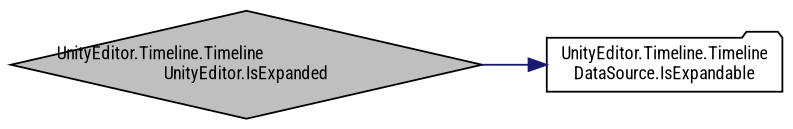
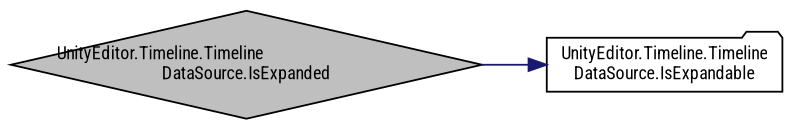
(246, 65) -> (246, 65)
